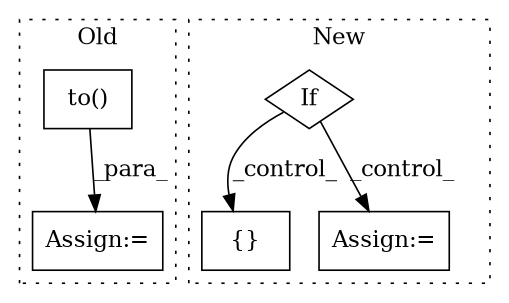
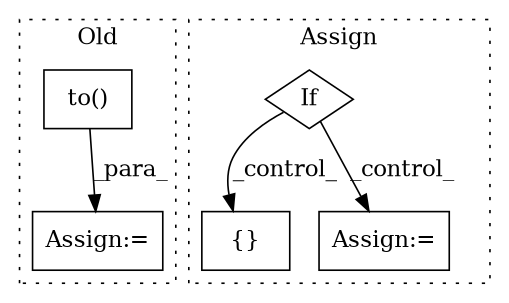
(339, 38) -> (339, 38)
